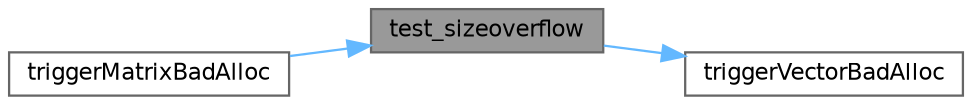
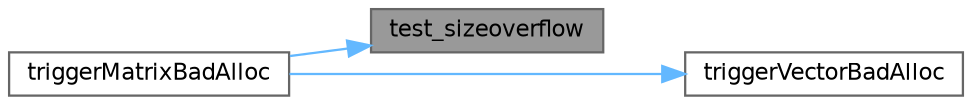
(633, 49) -> (476, 74)
